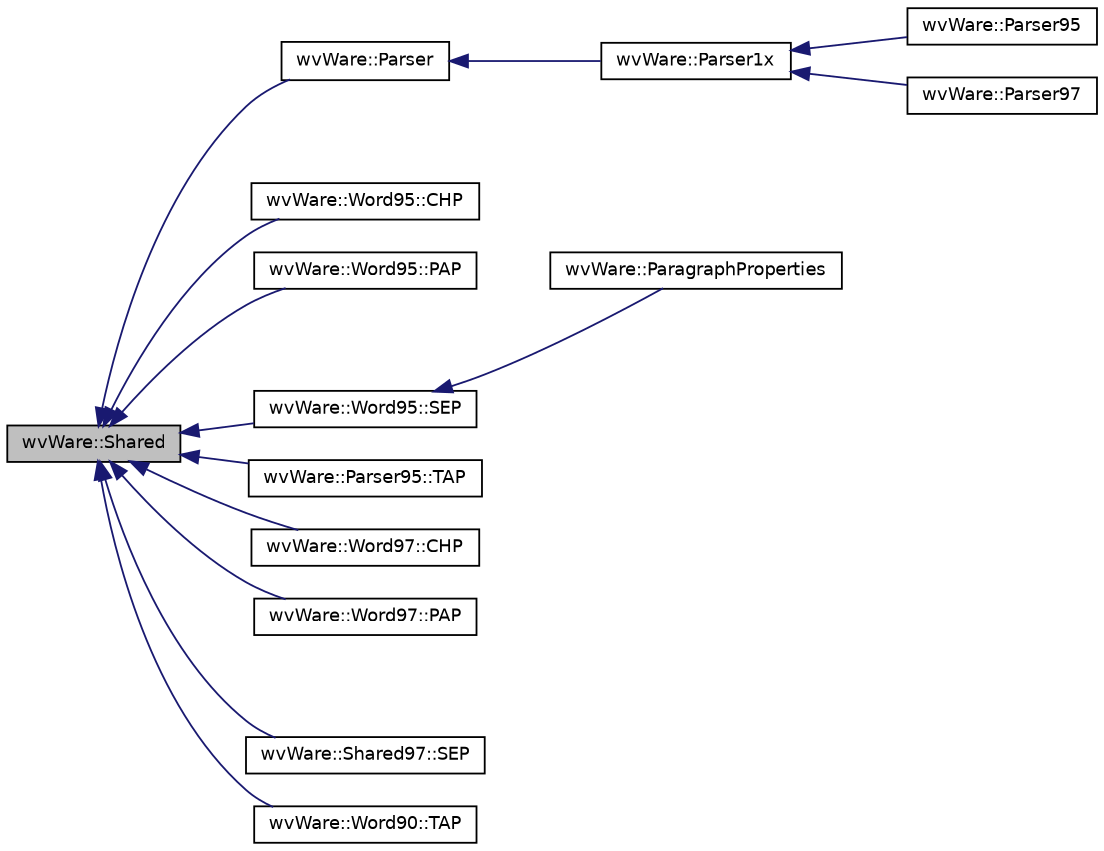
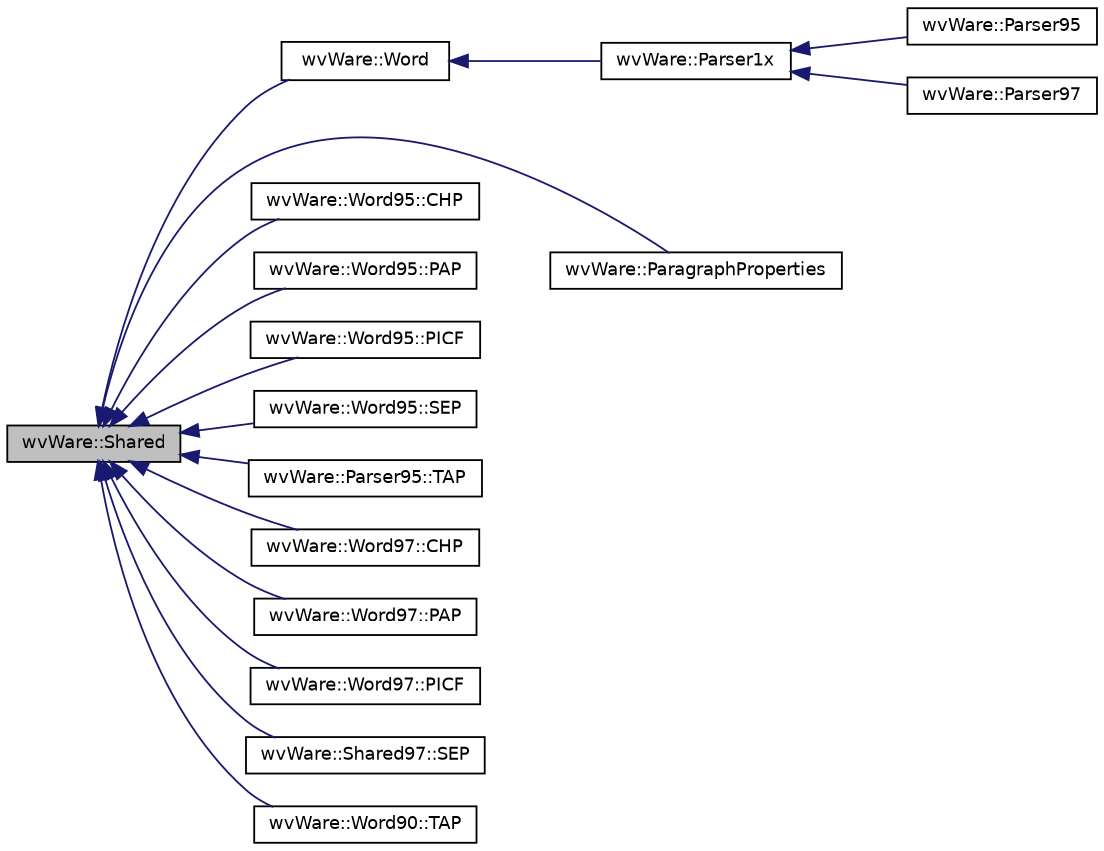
(365, 61) -> (365, 61)
none -> (365, 340)
(559, 342) -> (325, 142)
none -> (365, 686)
